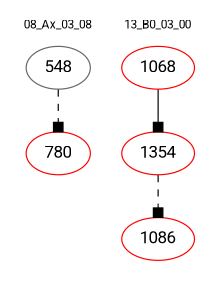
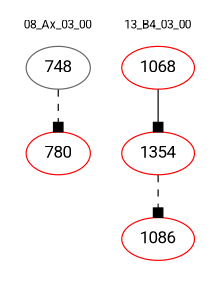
(58, 26) -> (58, 26)
(158, 26) -> (158, 26)
(58, 68) -> (58, 68)
